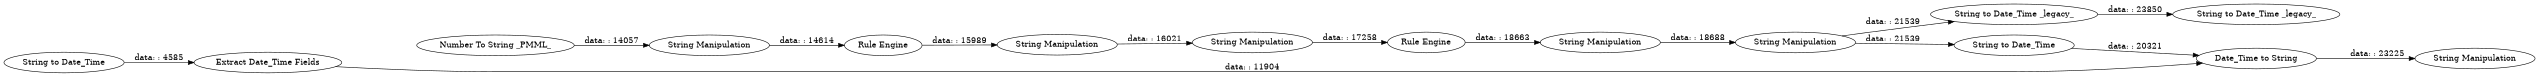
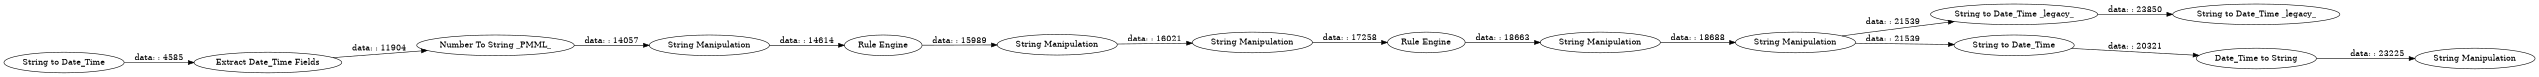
(1266, 72) -> (377, 54)
